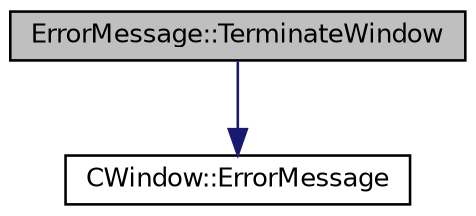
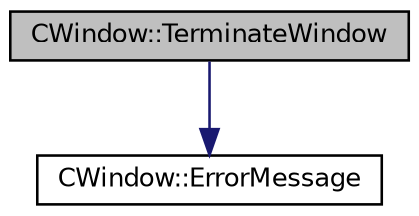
(238, 36) -> (210, 36)
